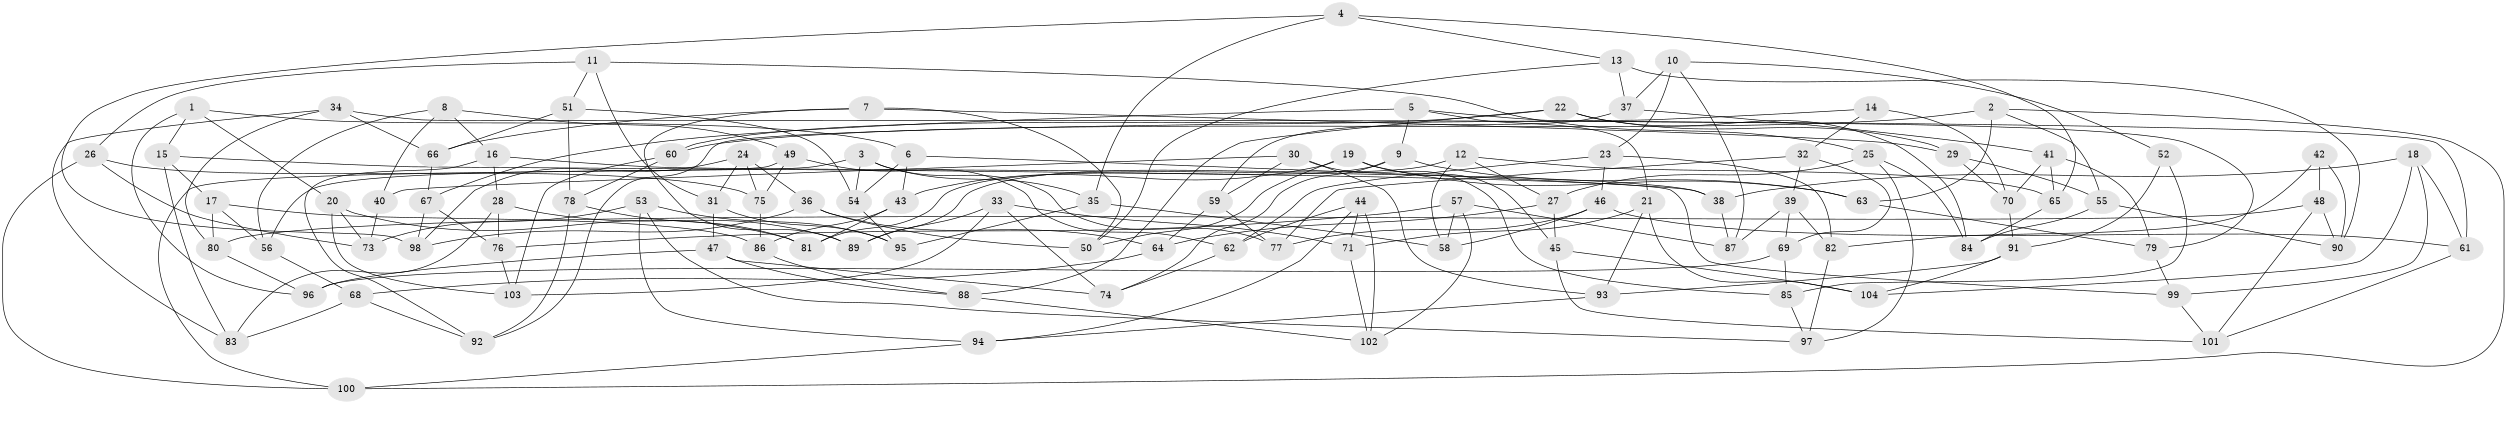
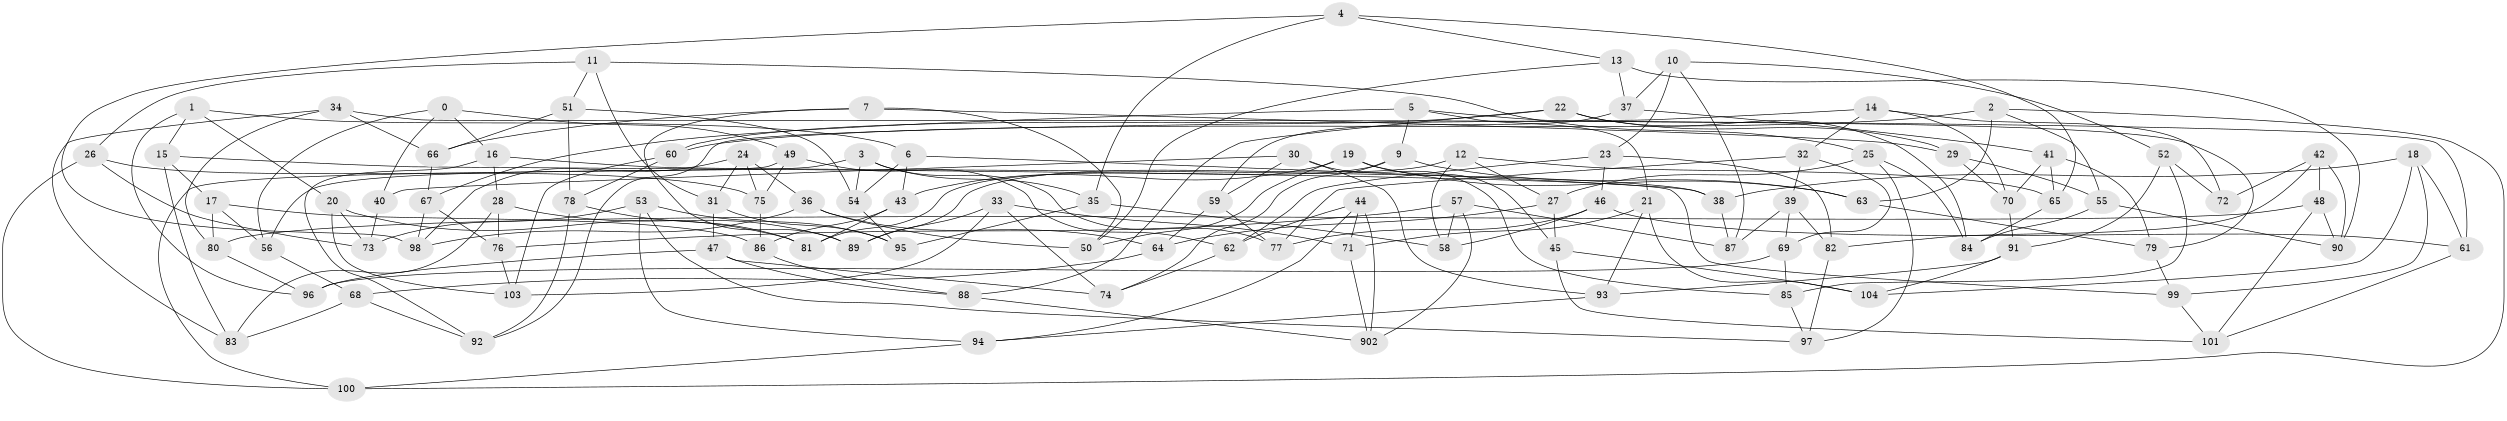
(445, 108) -> (445, 108)
none -> (2223, 202)
(1369, 343) -> (1369, 343)
